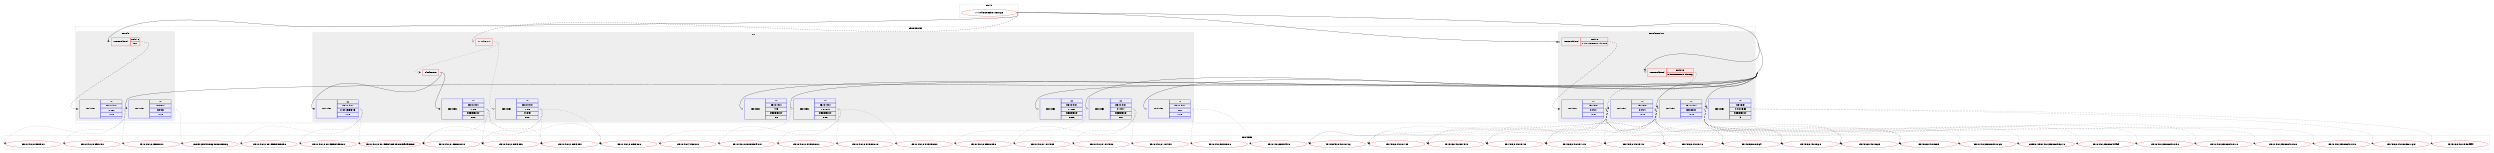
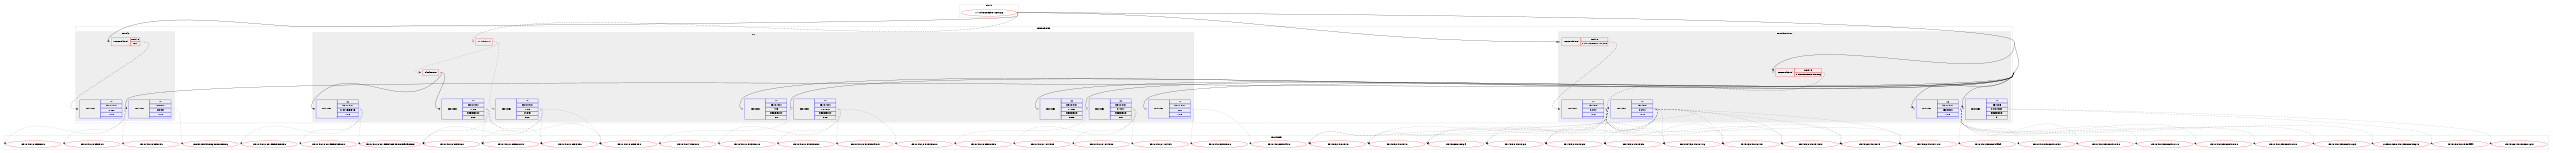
none -> (2047, 144)
